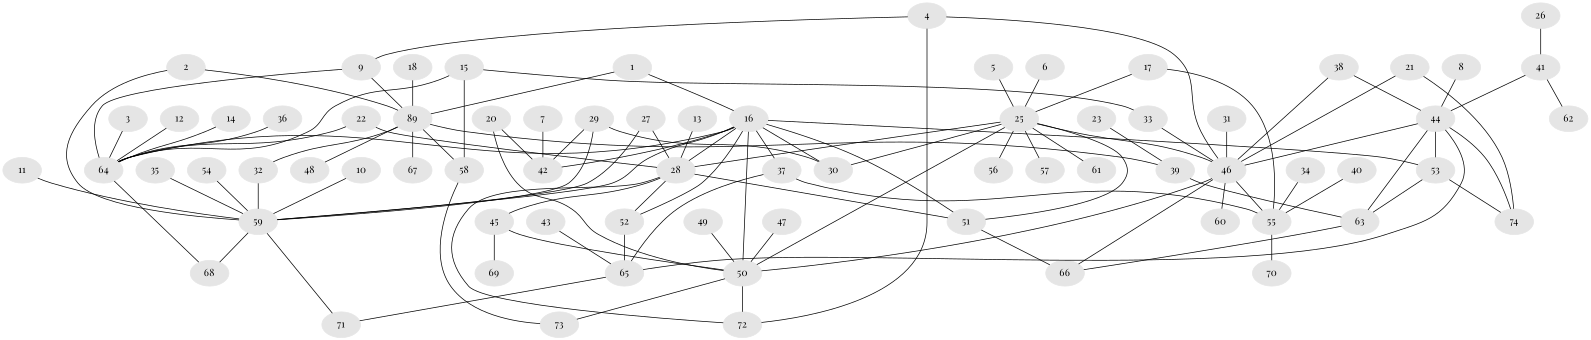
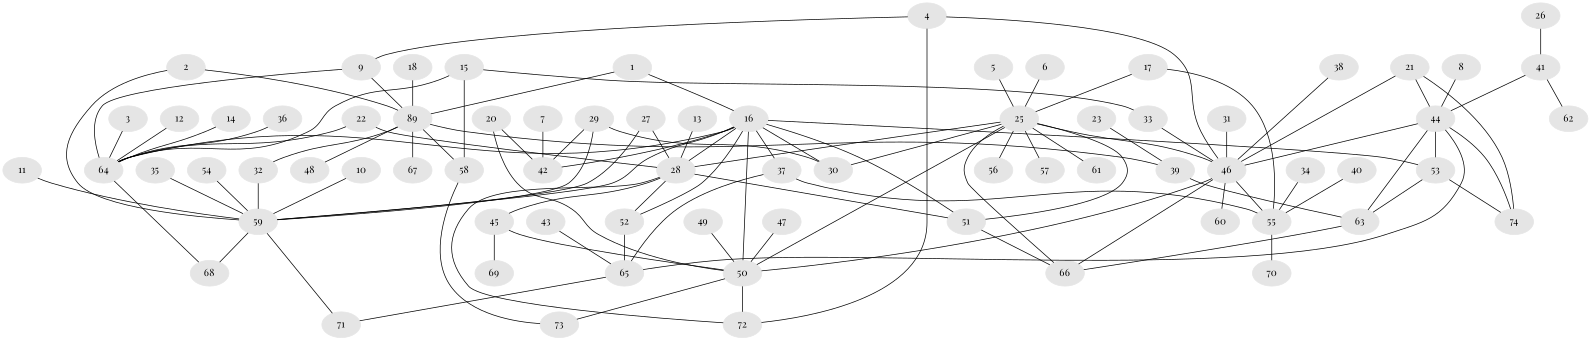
(1387, 93) -> (1423, 93)
none -> (979, 195)
